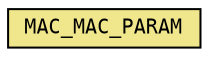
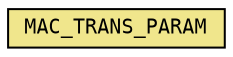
(104, 28) -> (116, 28)
